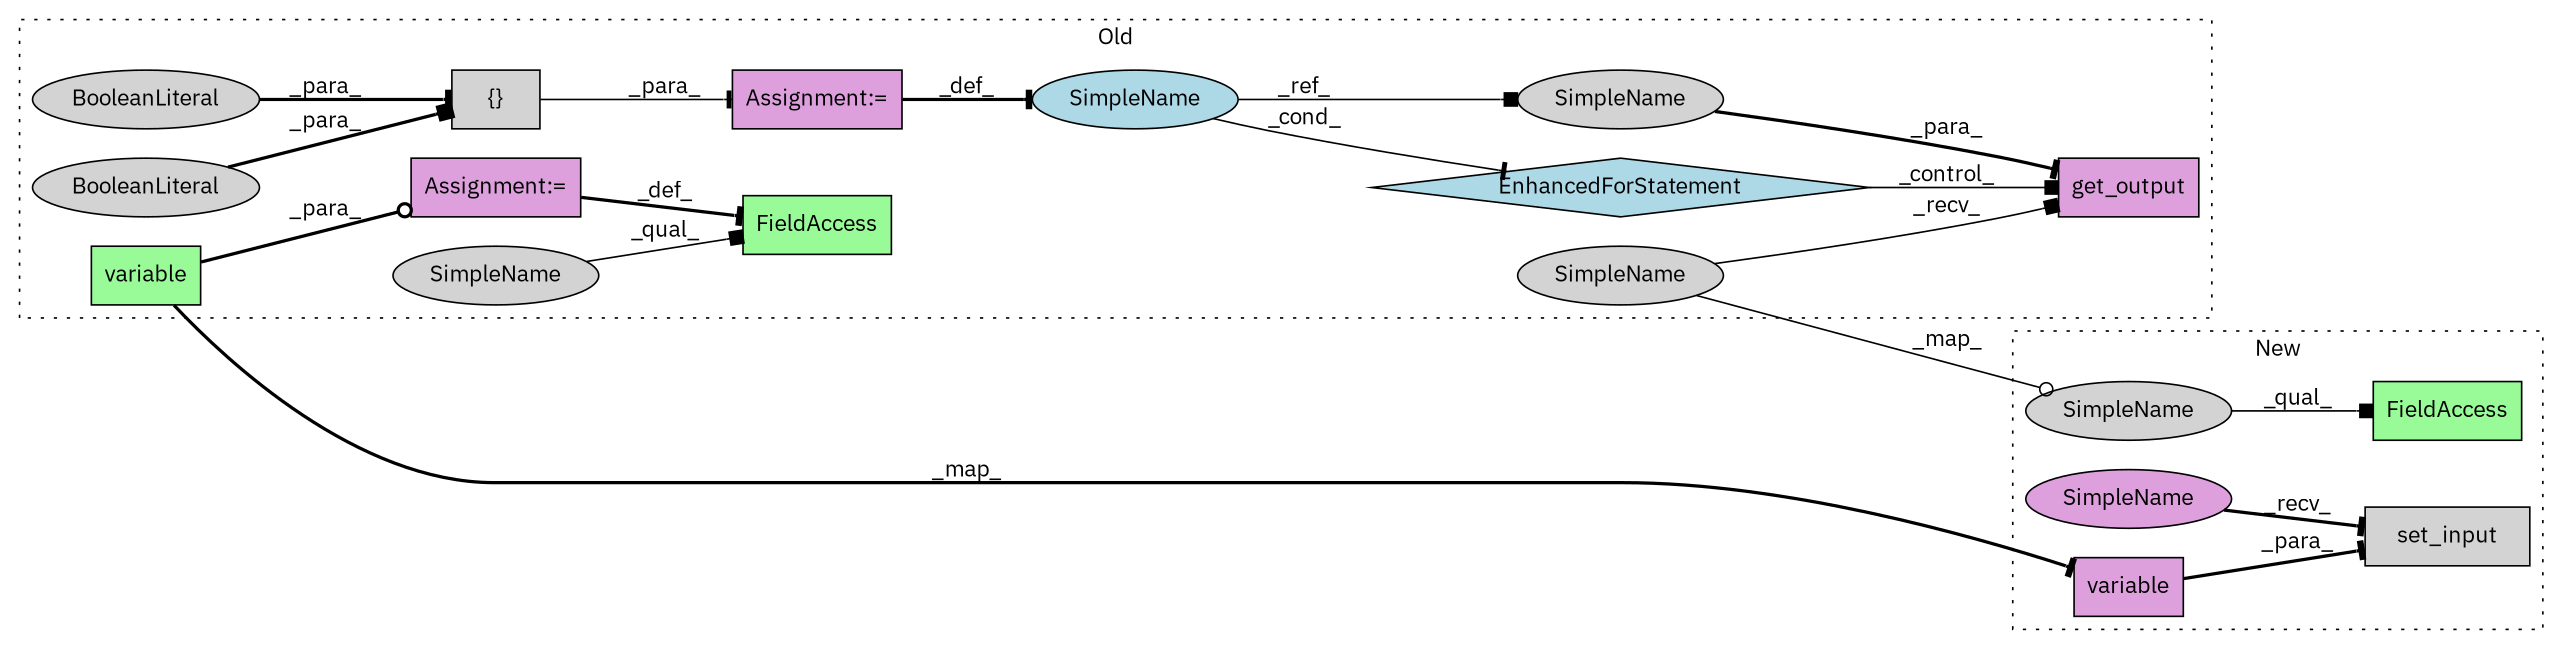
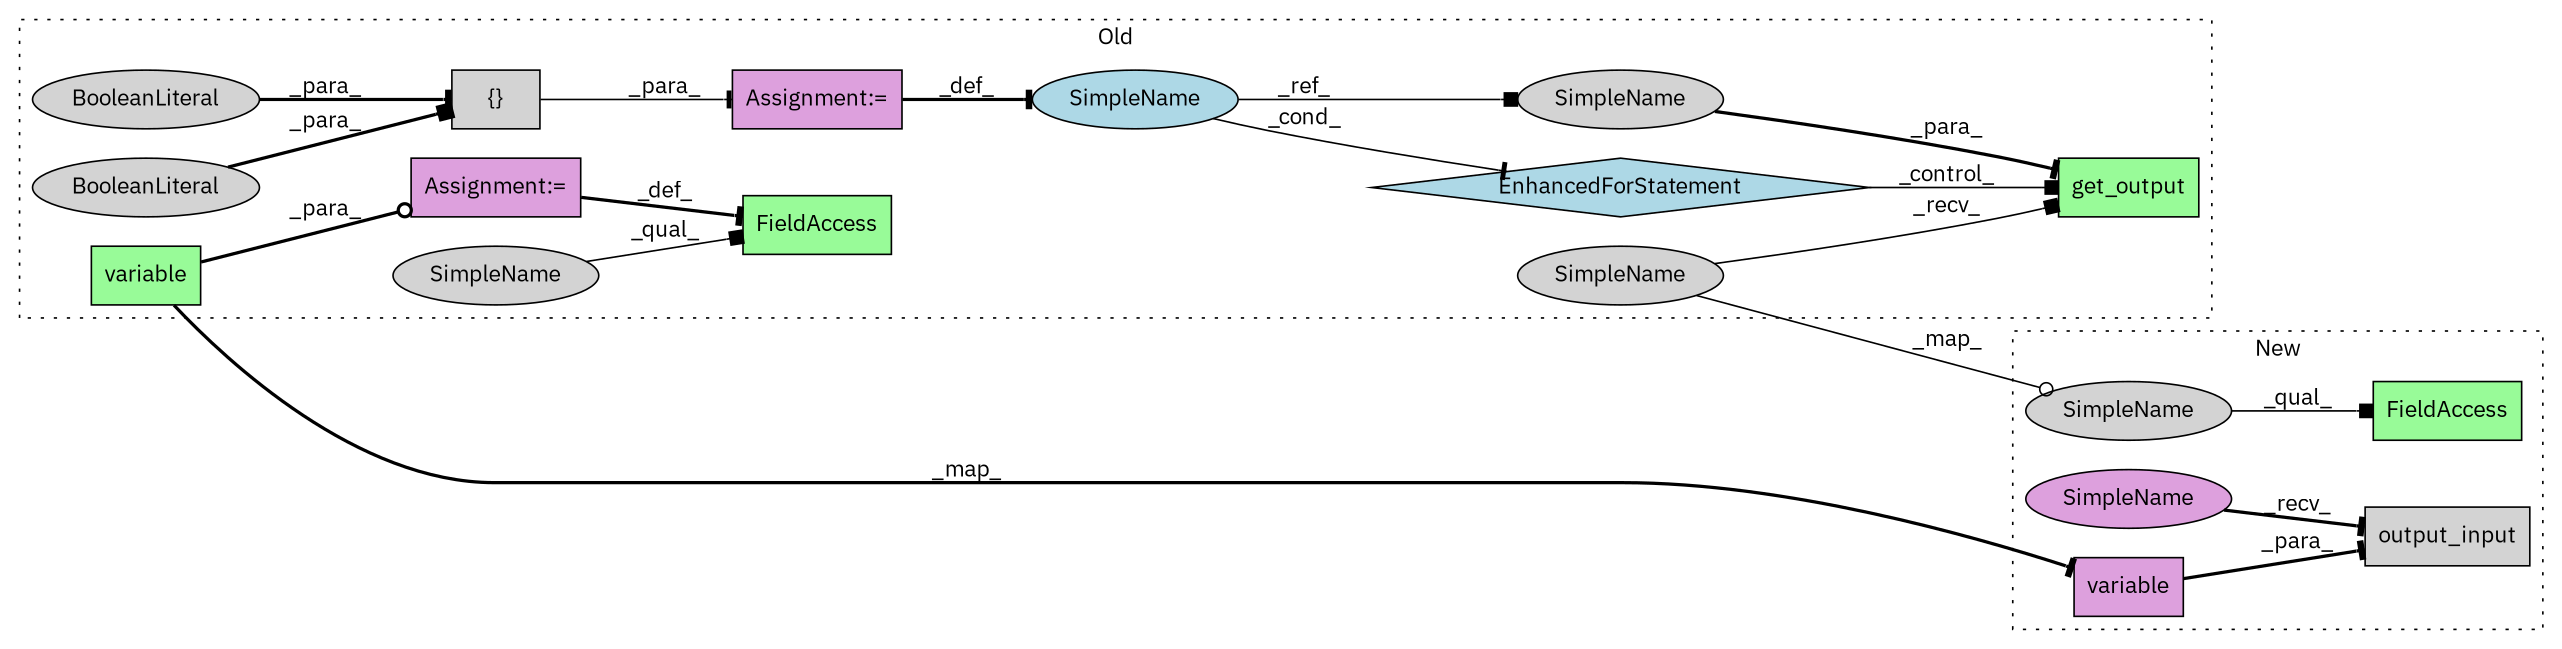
(2129, 188) -> (2129, 188)
(2447, 536) -> (2447, 536)
